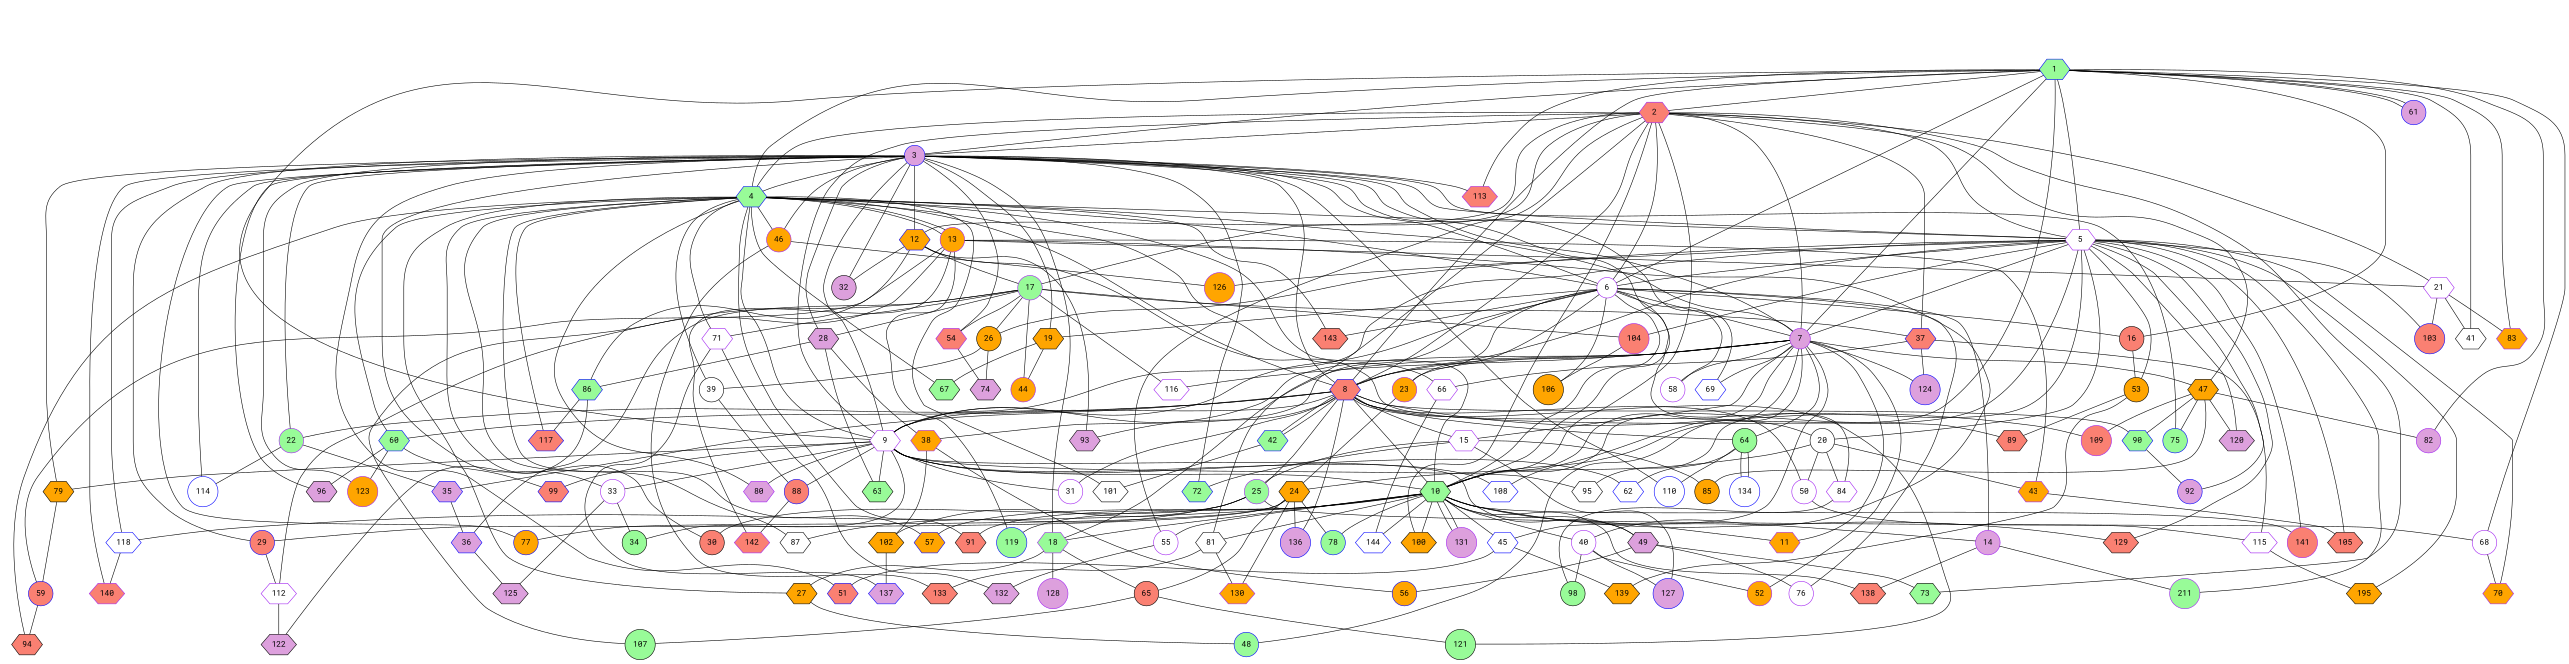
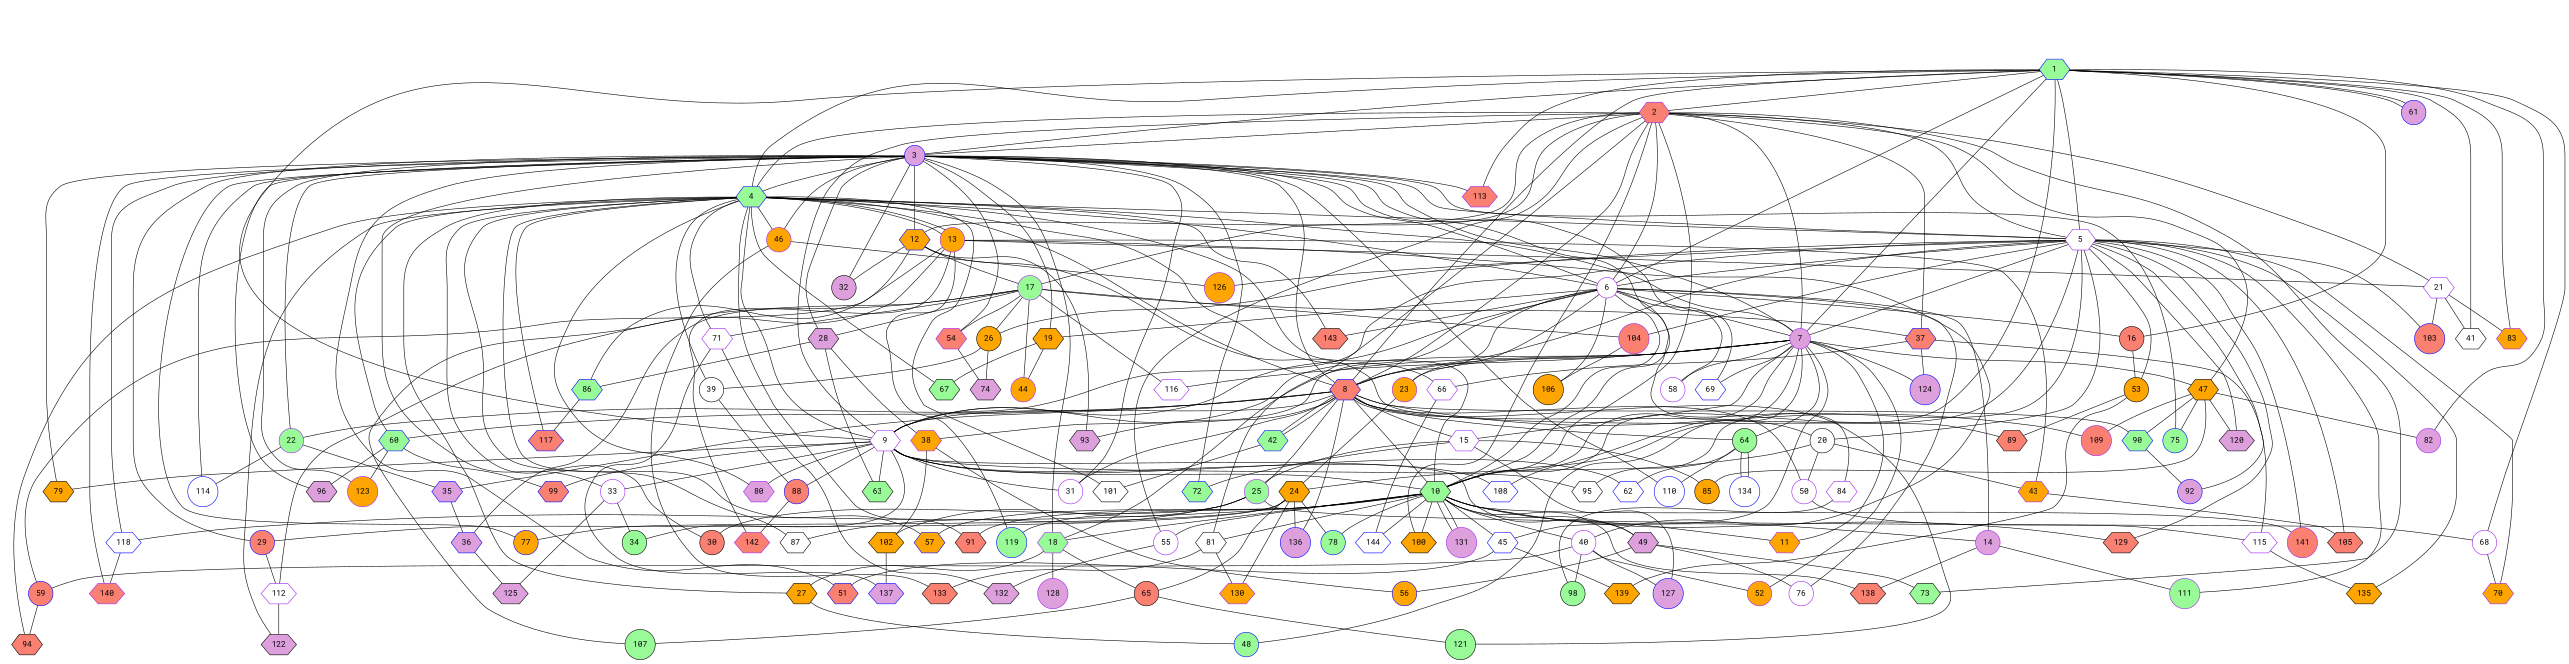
(824, 290) -> (1180, 220)
(1832, 467) -> none
(425, 477) -> (335, 254)
(50, 542) -> (812, 566)
(2185, 594) -> (2185, 594)
(2364, 594) -> (2364, 594)
